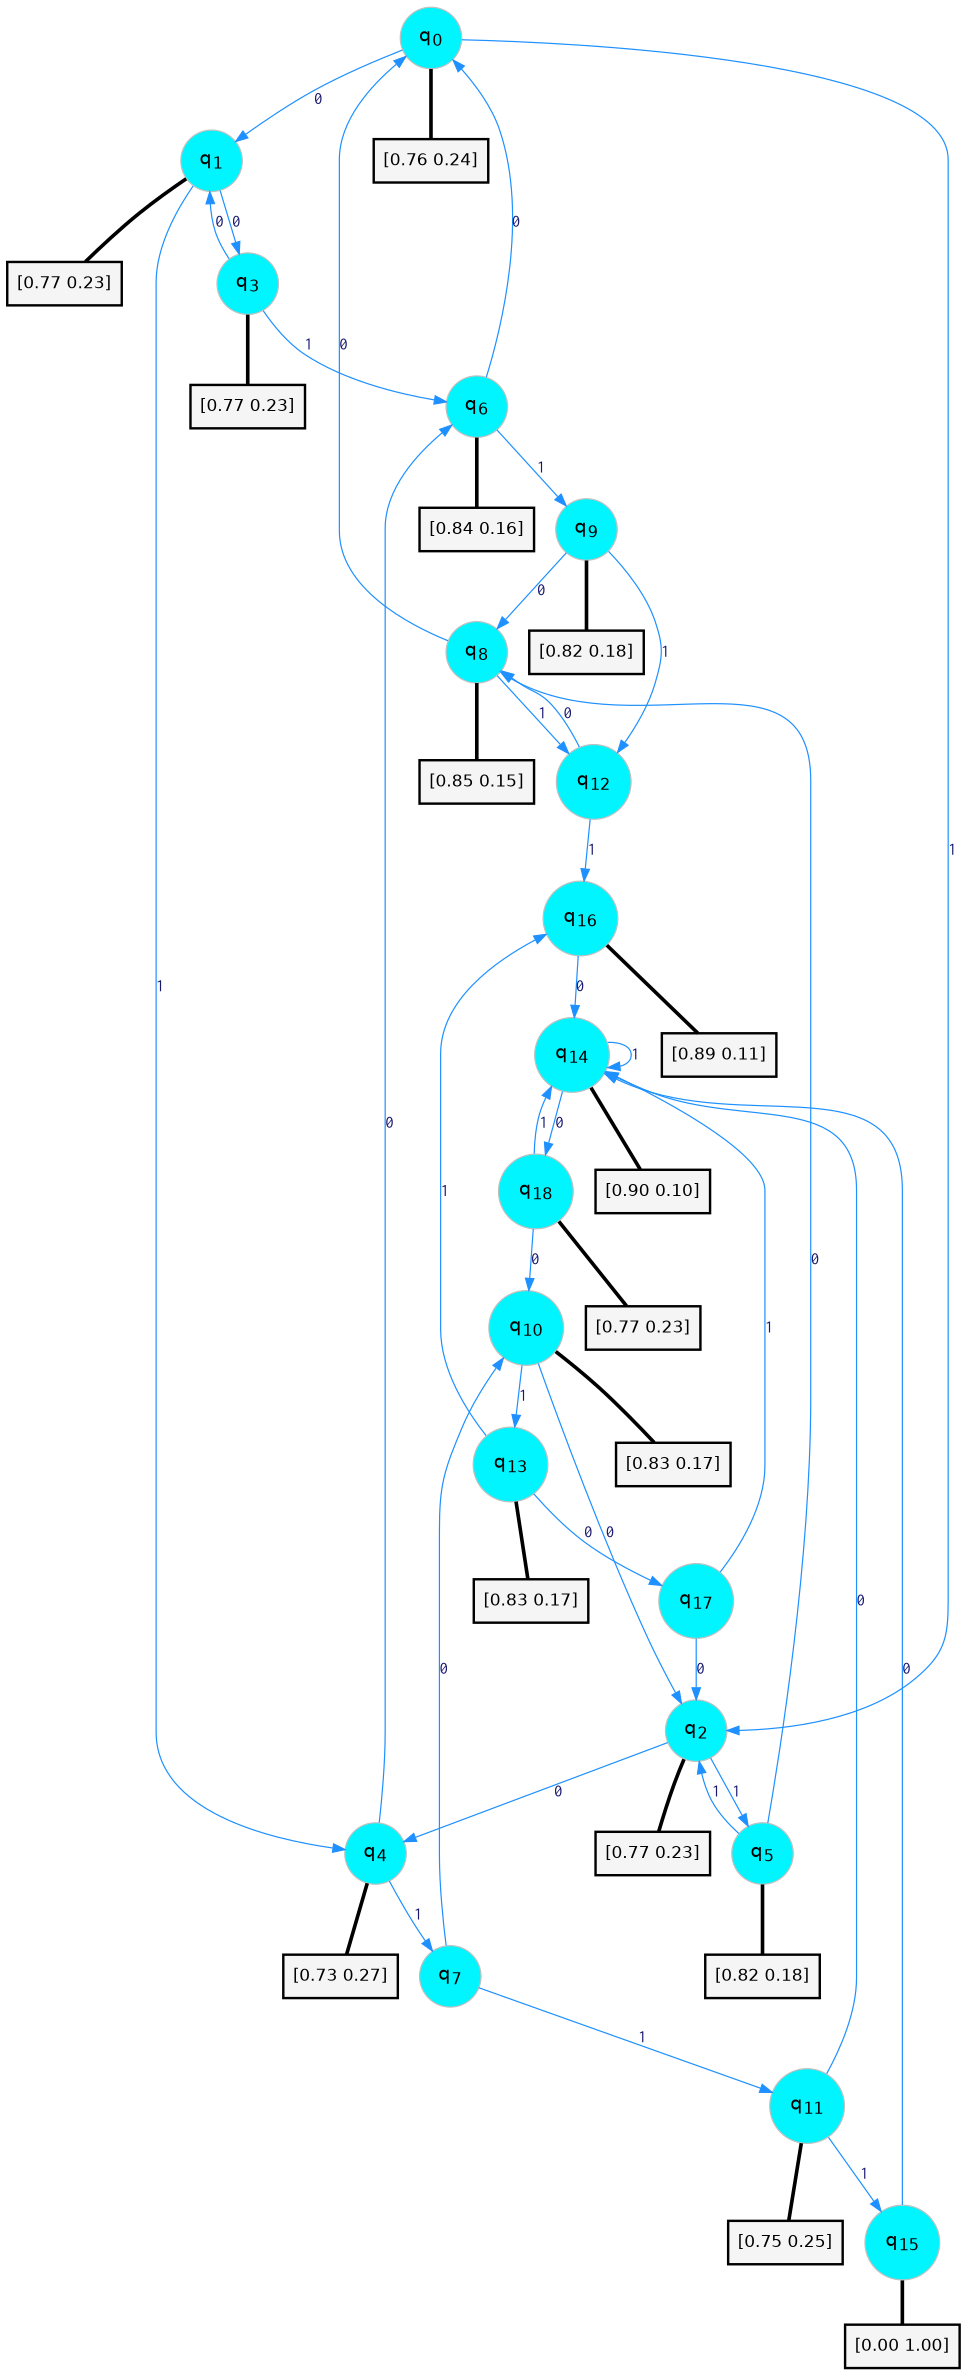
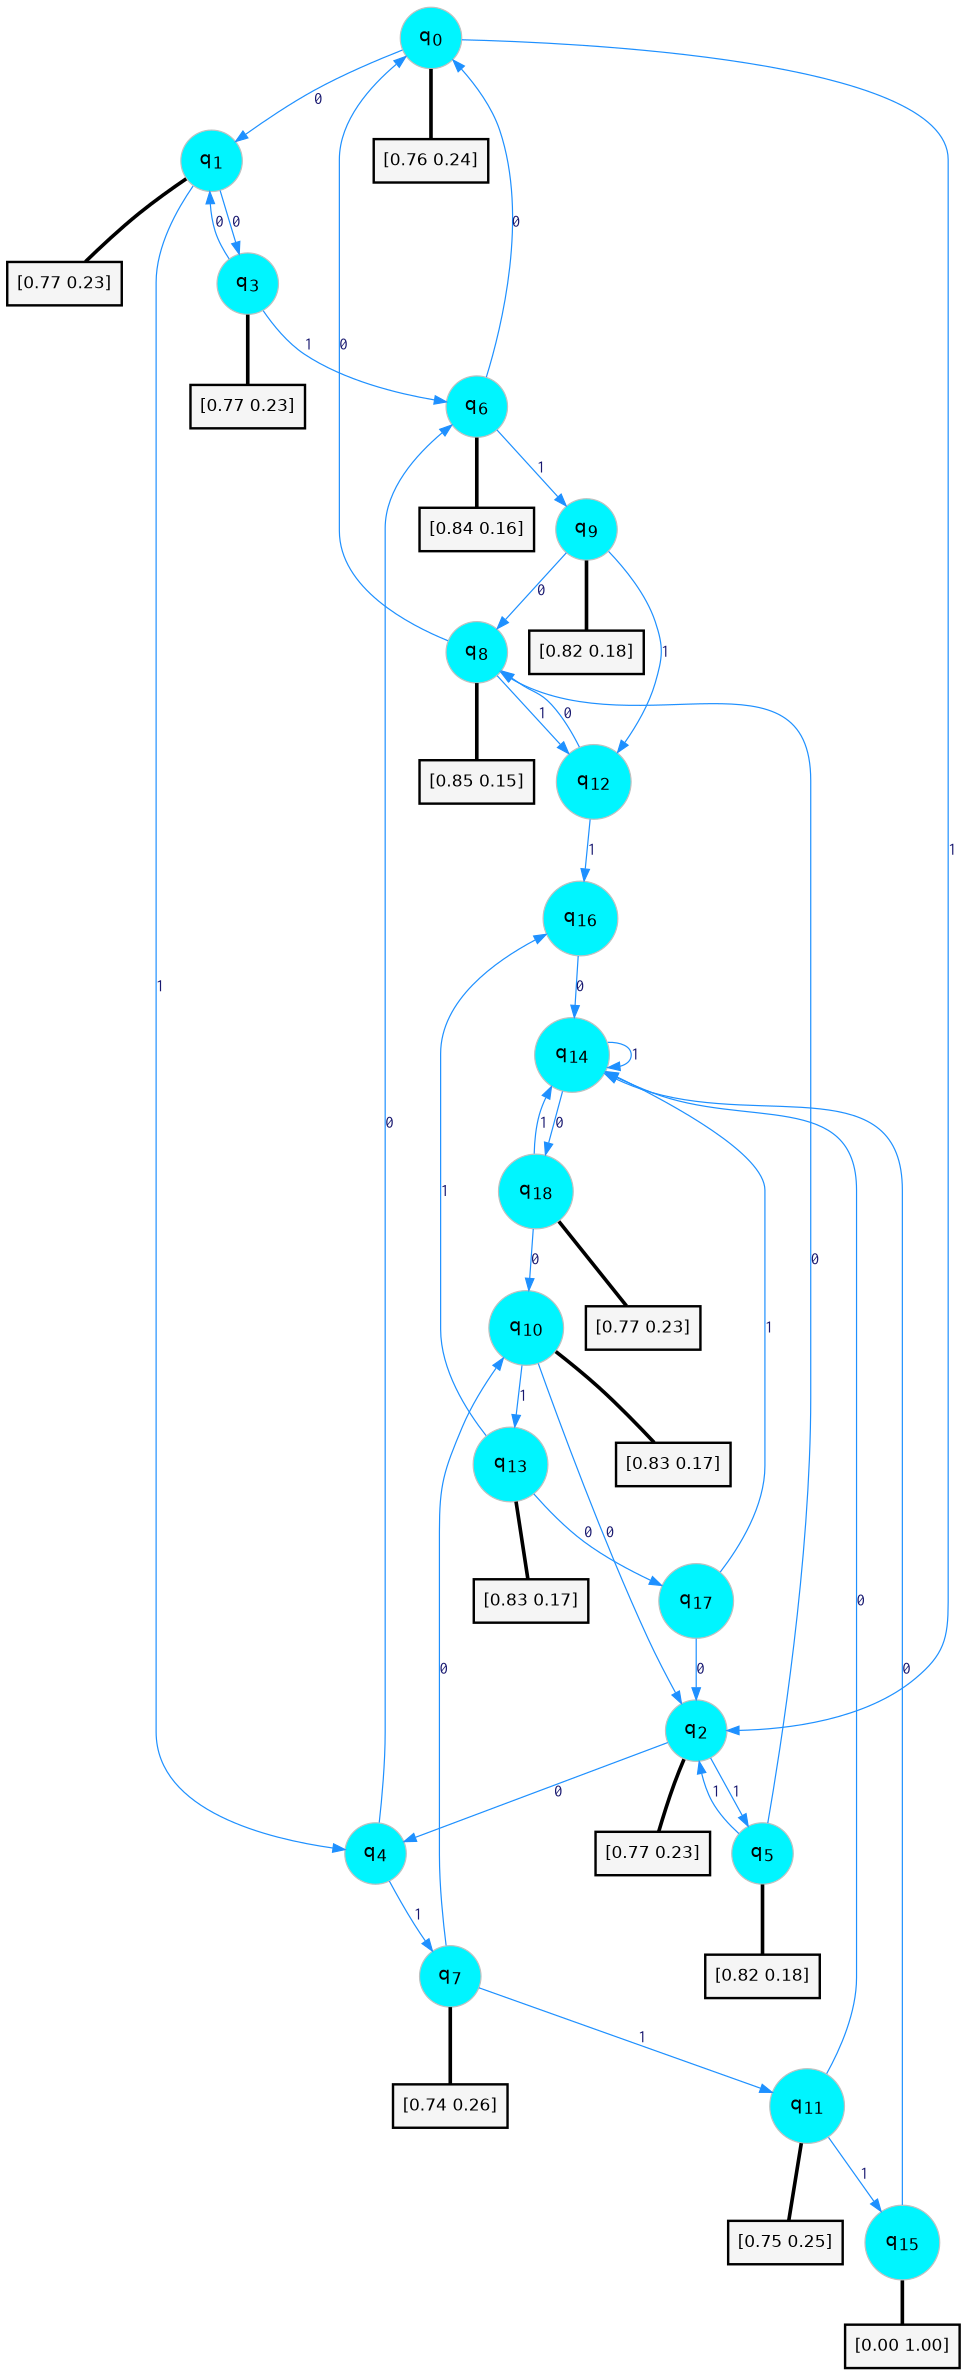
(719, 1055) -> none
(653, 1191) -> none
(341, 1976) -> none
none -> (450, 2106)
